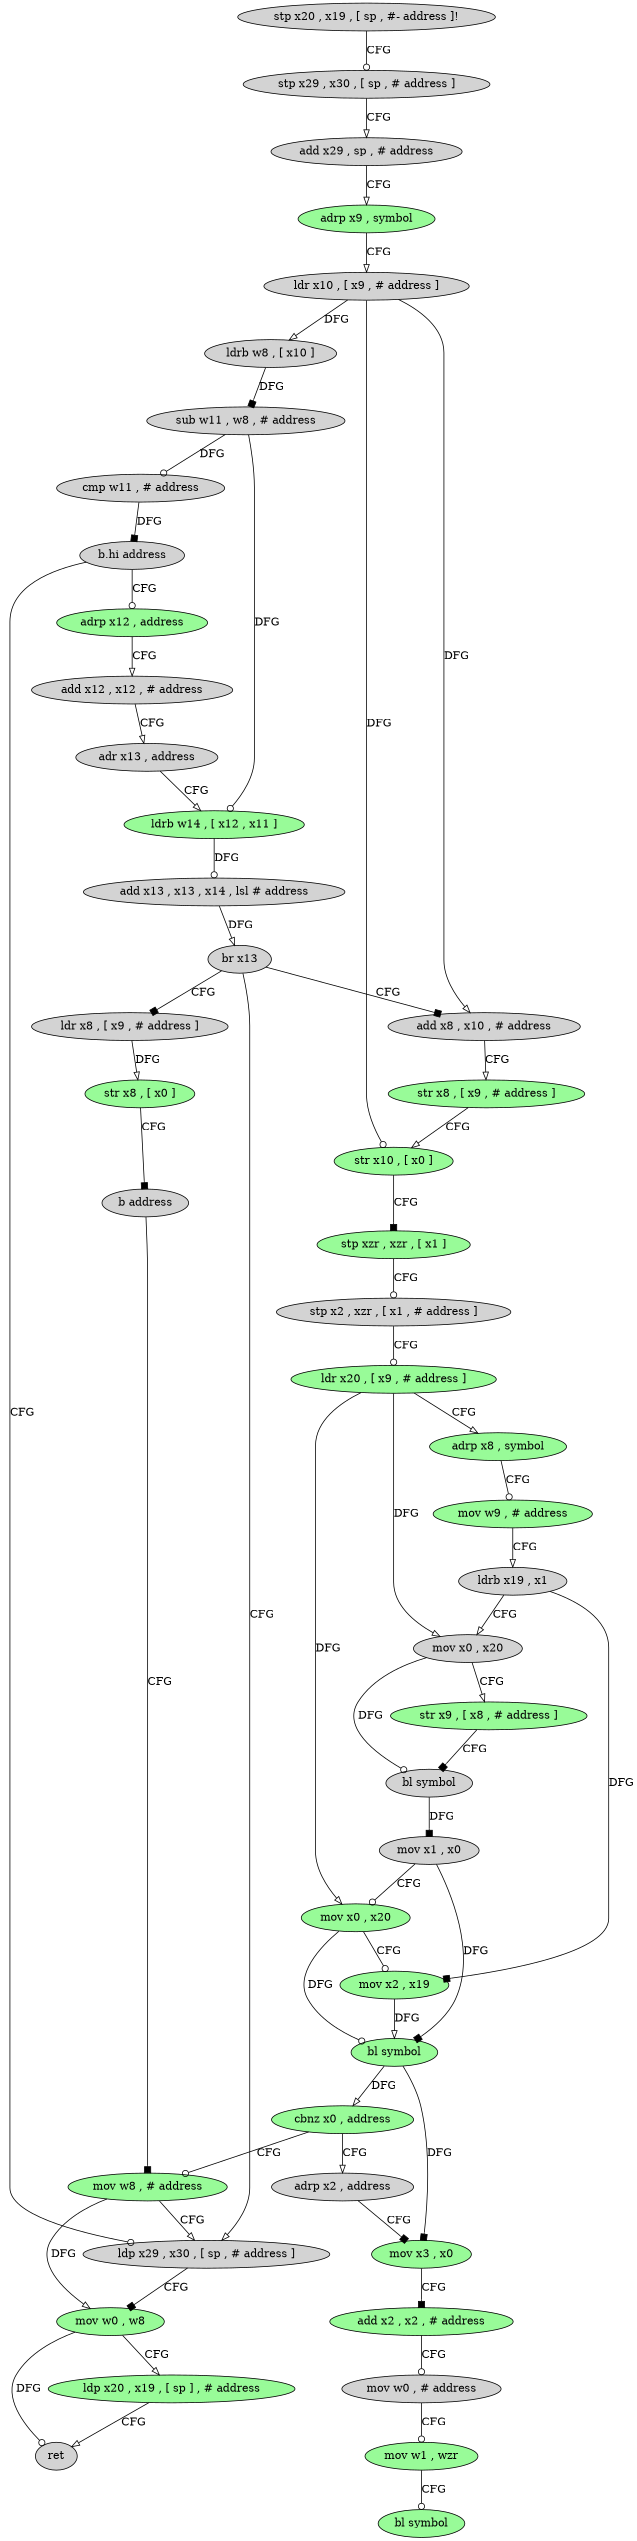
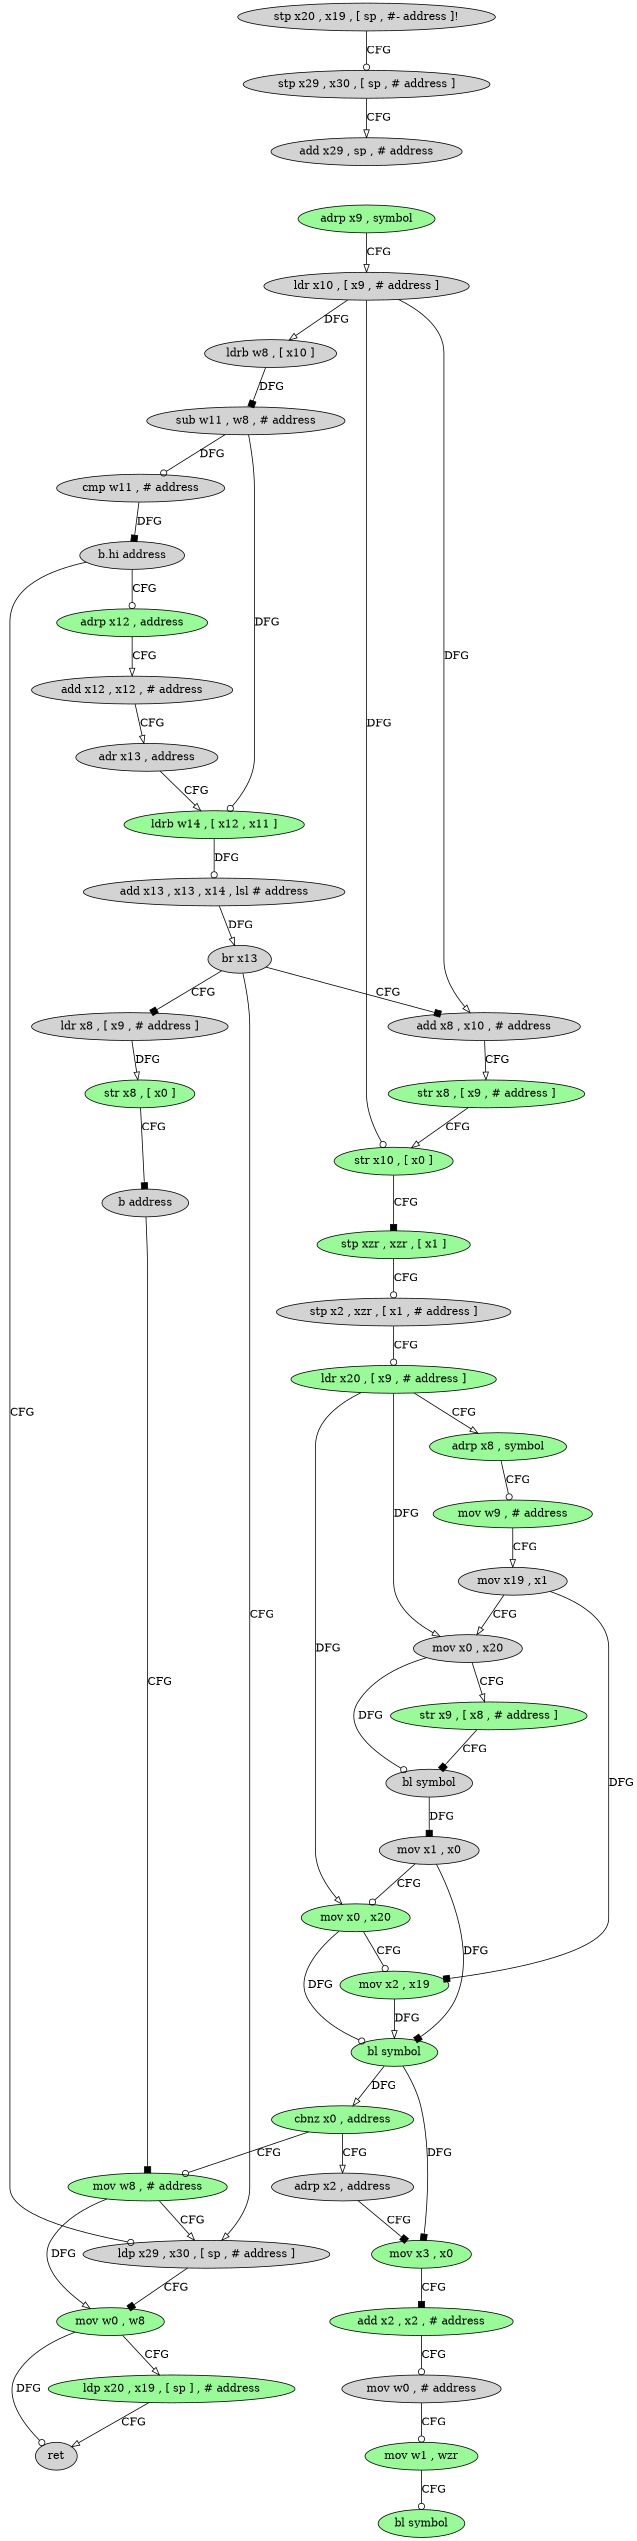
(367, 181) -> none
(513, 1581) -> (513, 1581)
